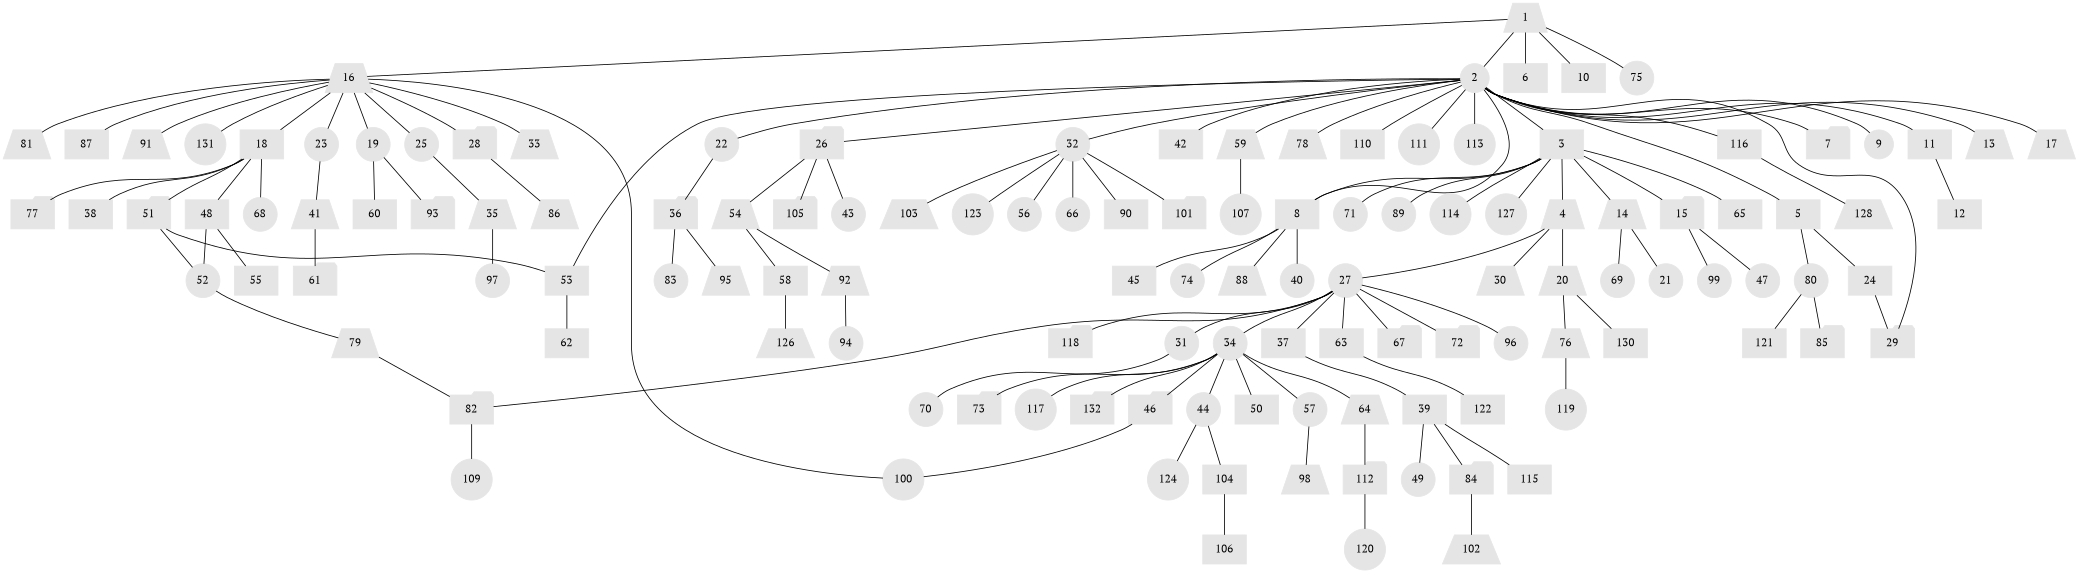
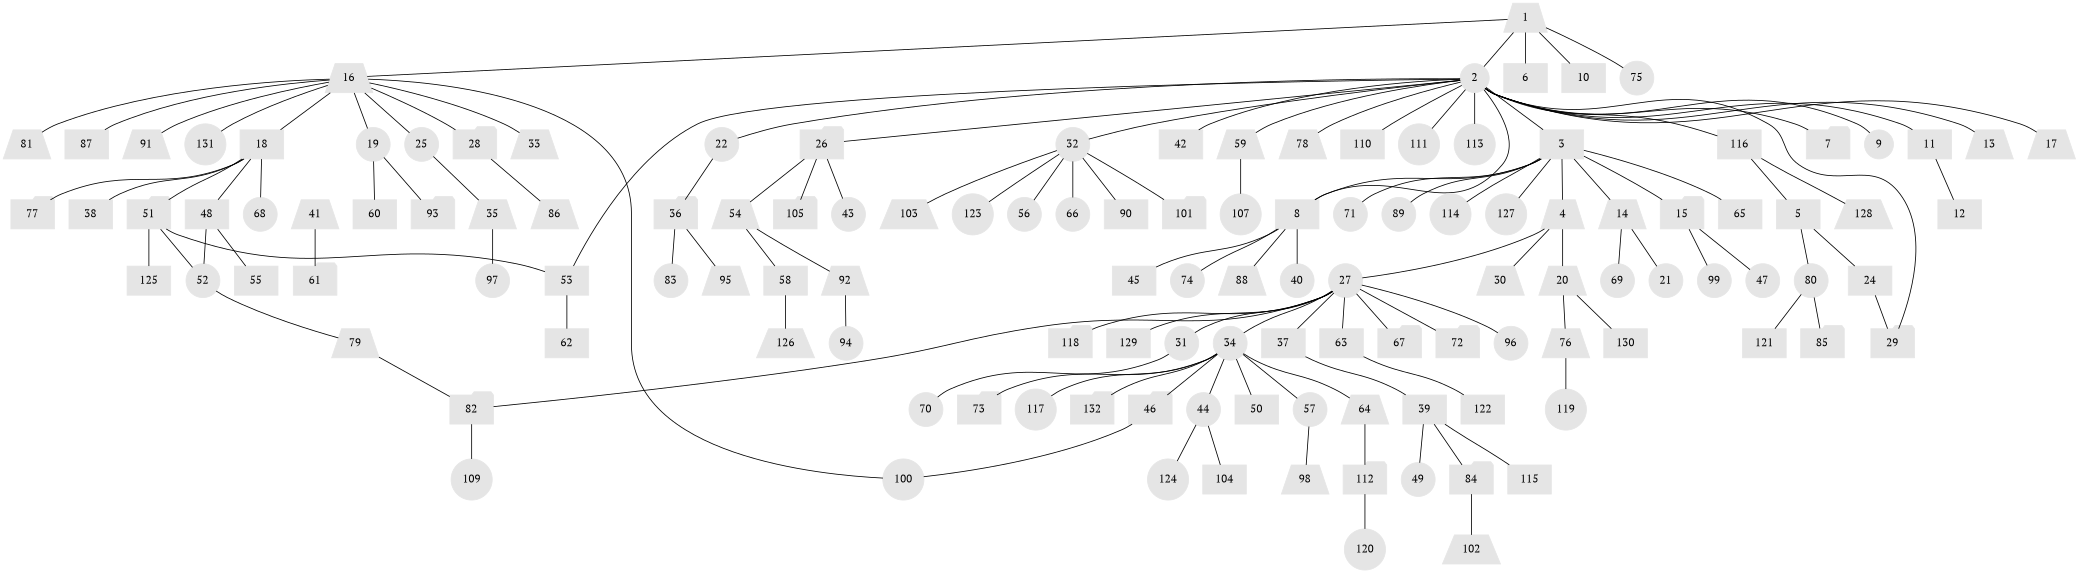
(1634, 139) -> (1769, 179)
(322, 144) -> none
none -> (149, 281)
none -> (1129, 343)
(1225, 549) -> none
